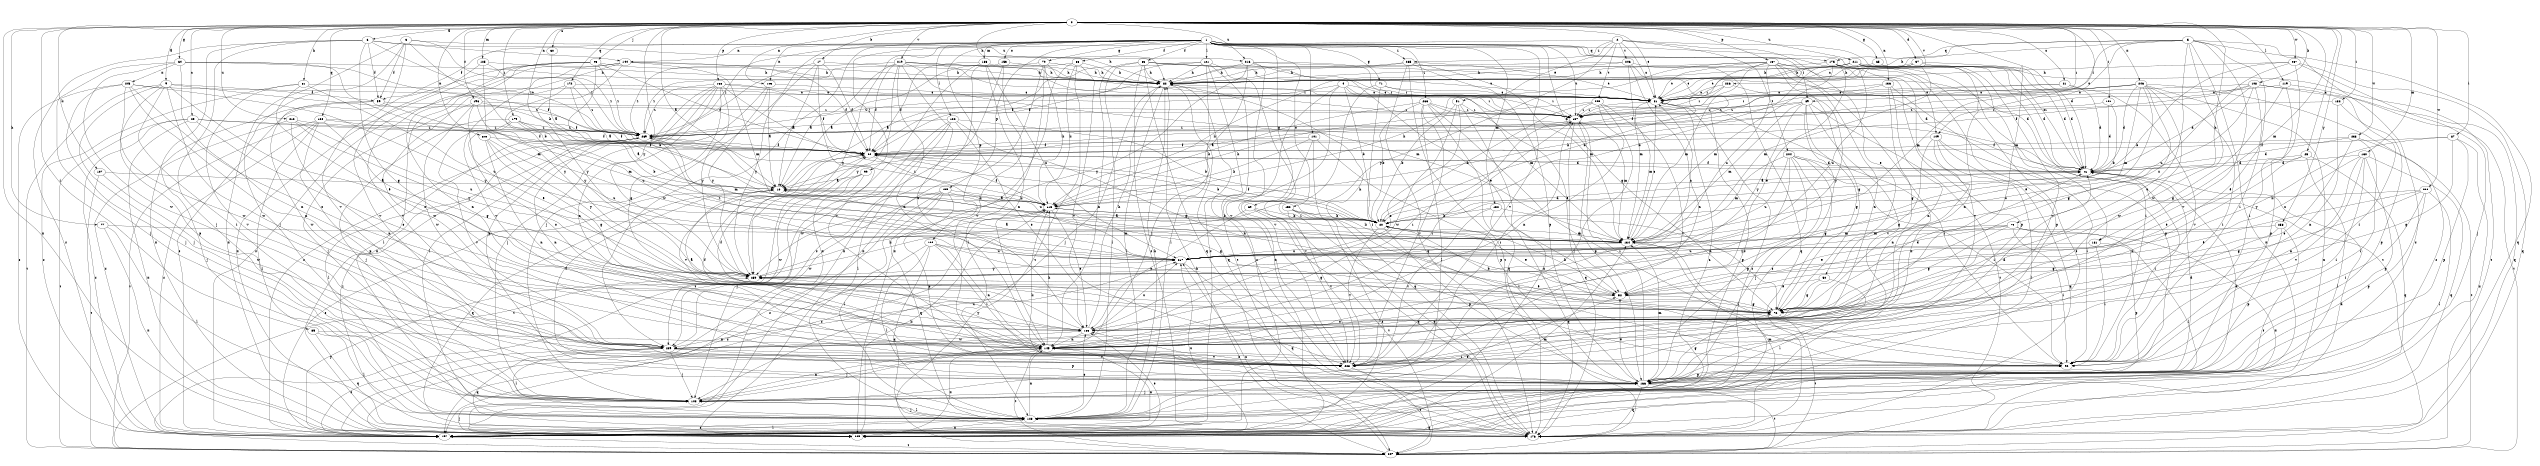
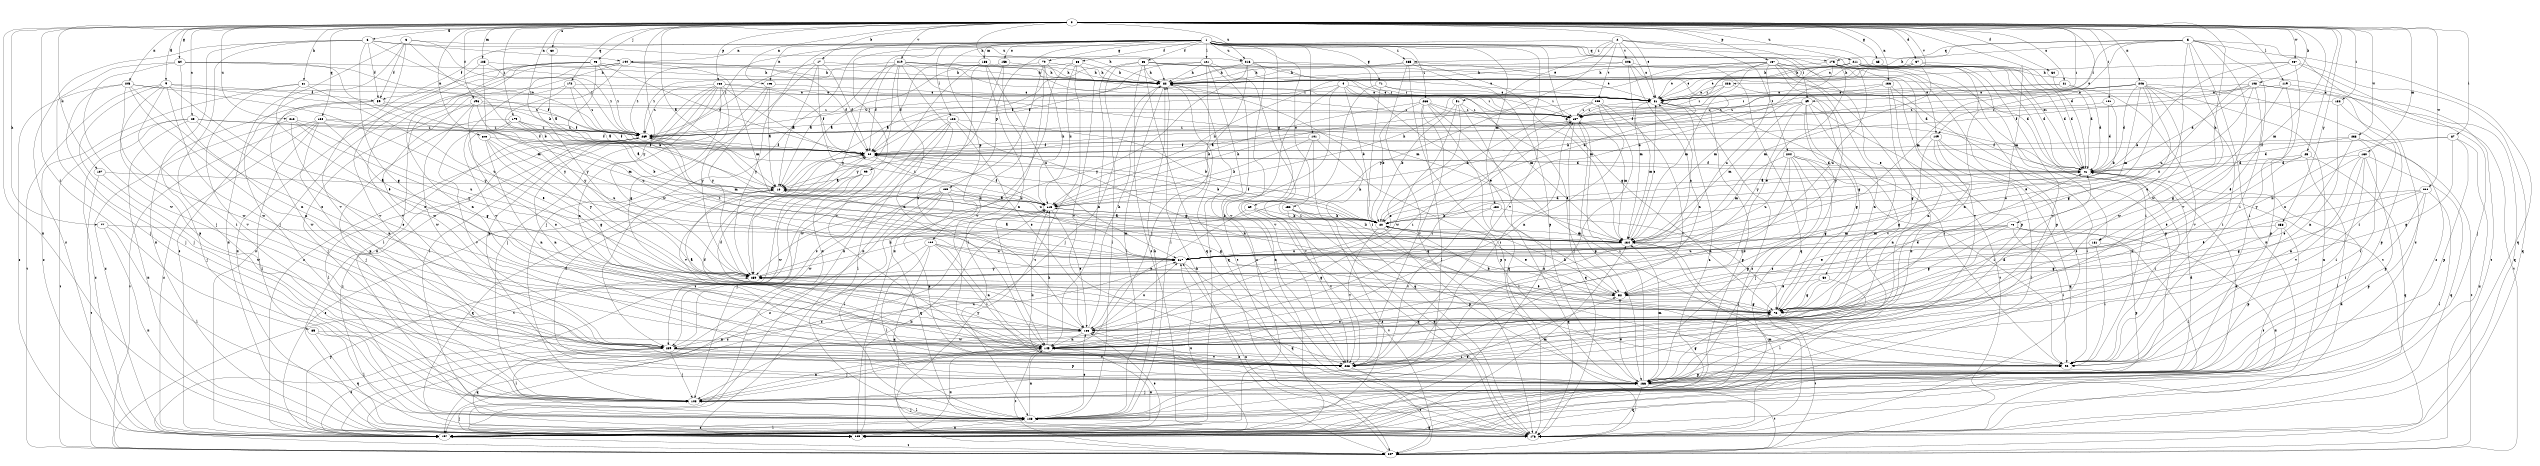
(1419, 44) -> (1224, 53)
(155, 72) -> (588, 23)
none -> (2053, 73)
